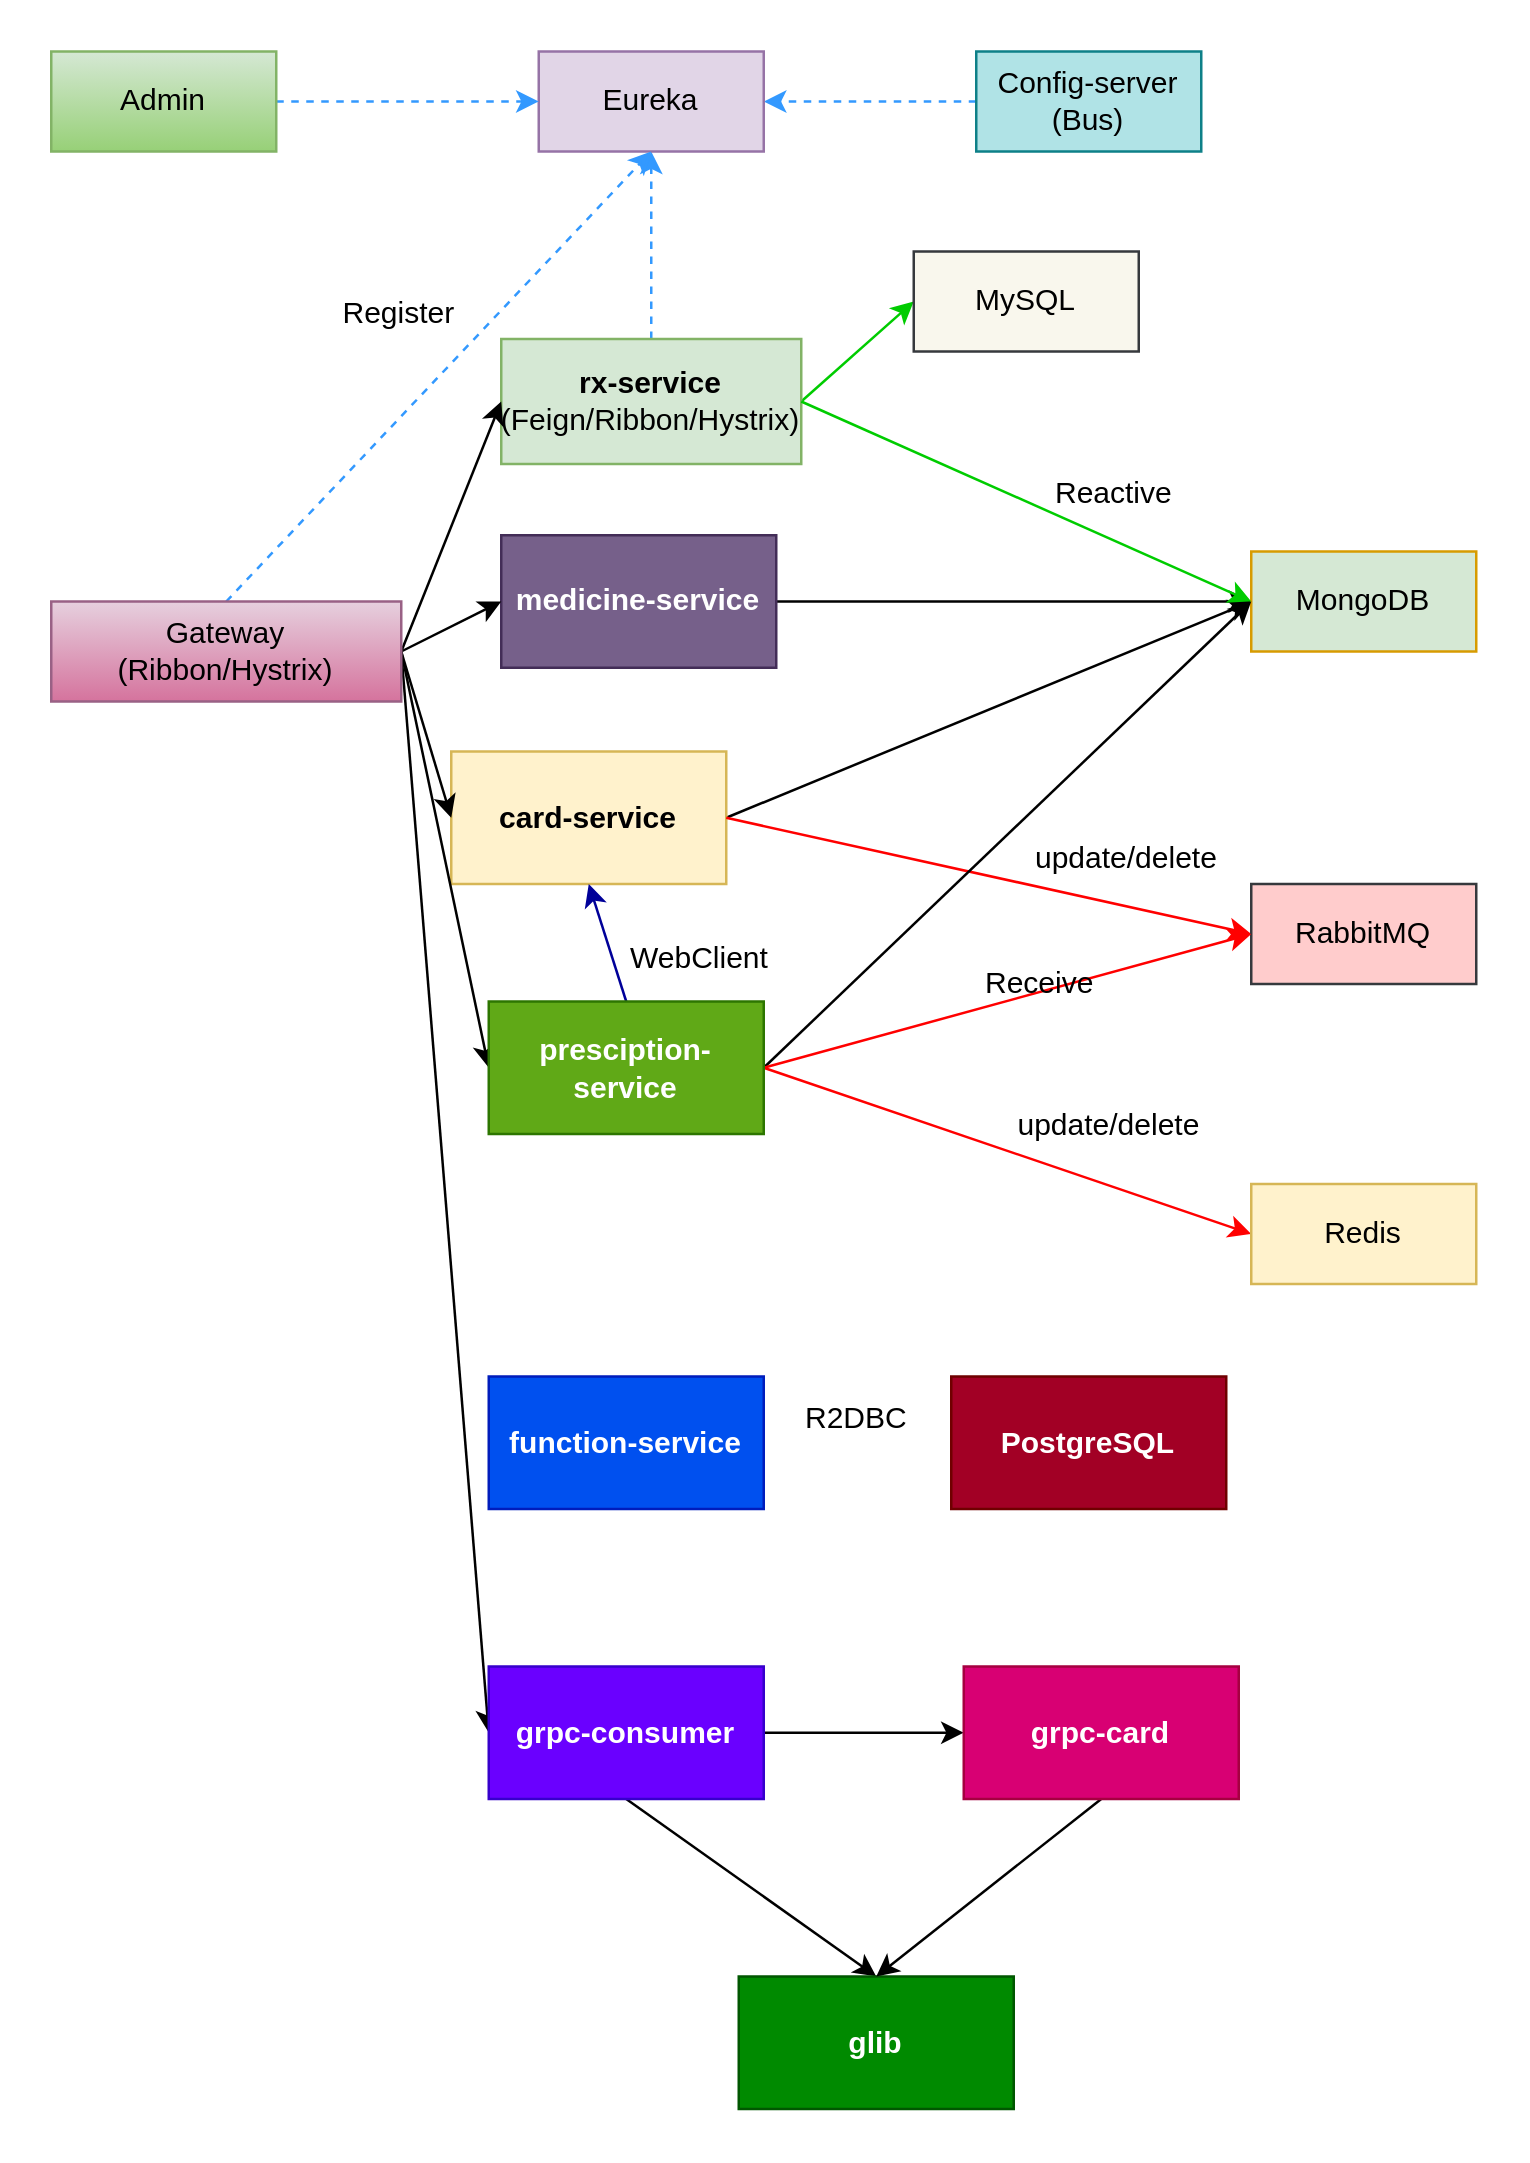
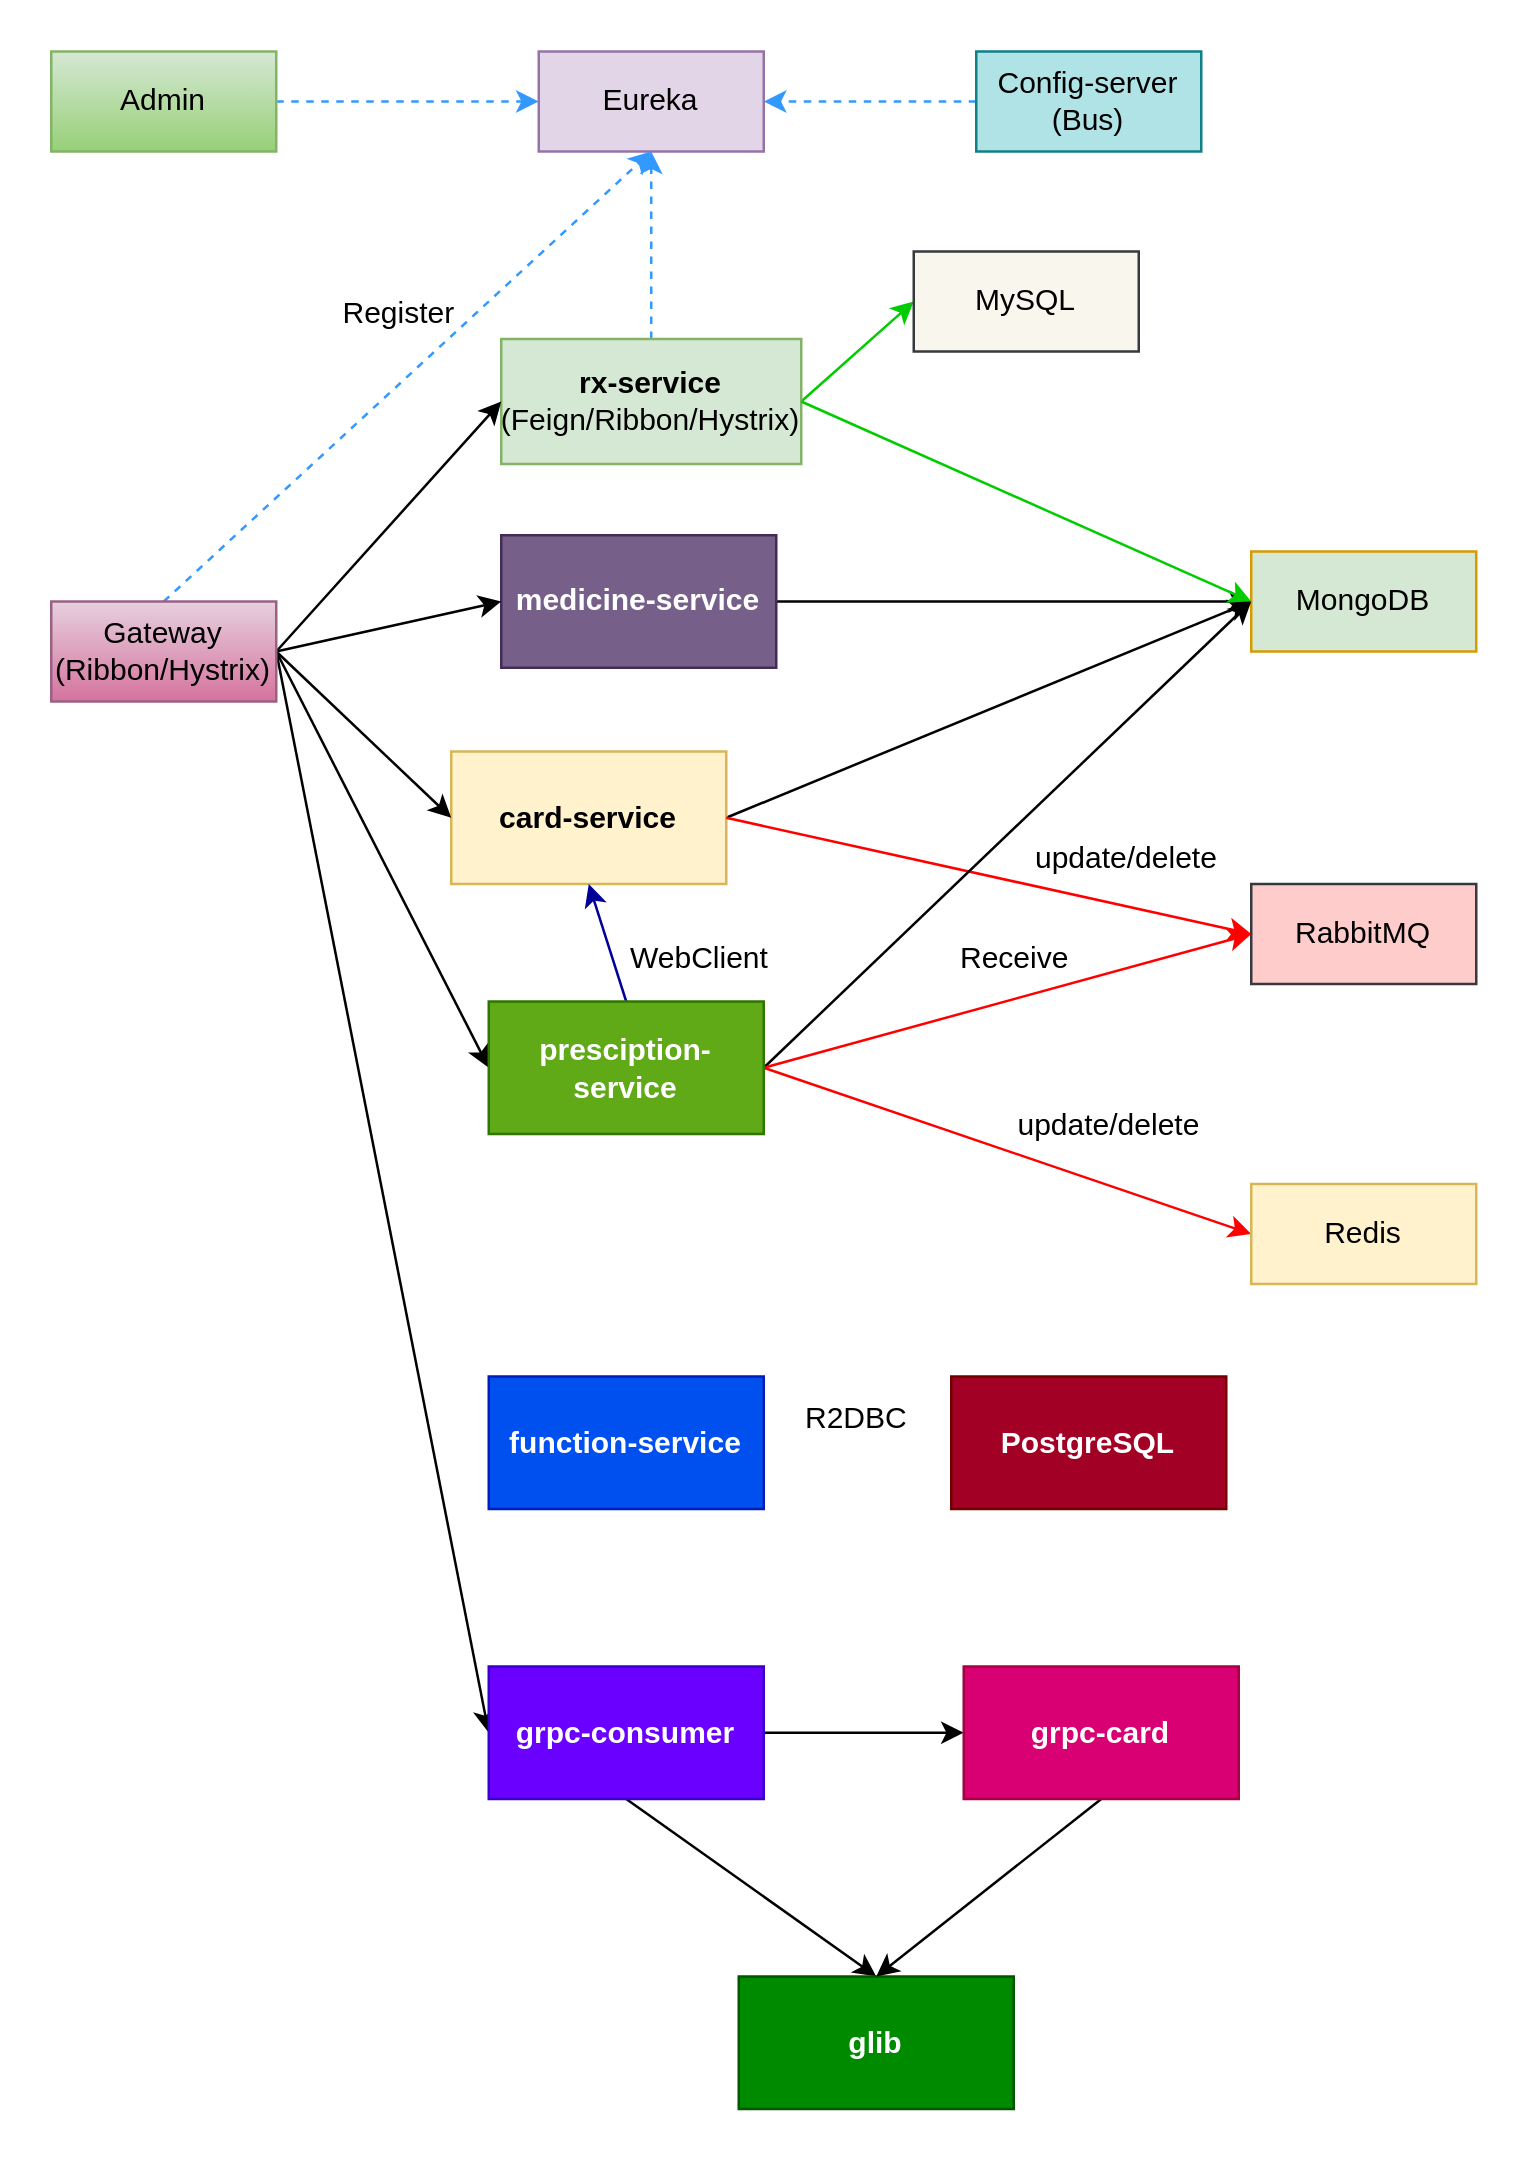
(1126, 493) -> none
(226, 651) -> (164, 651)
(1056, 984) -> (1031, 959)
